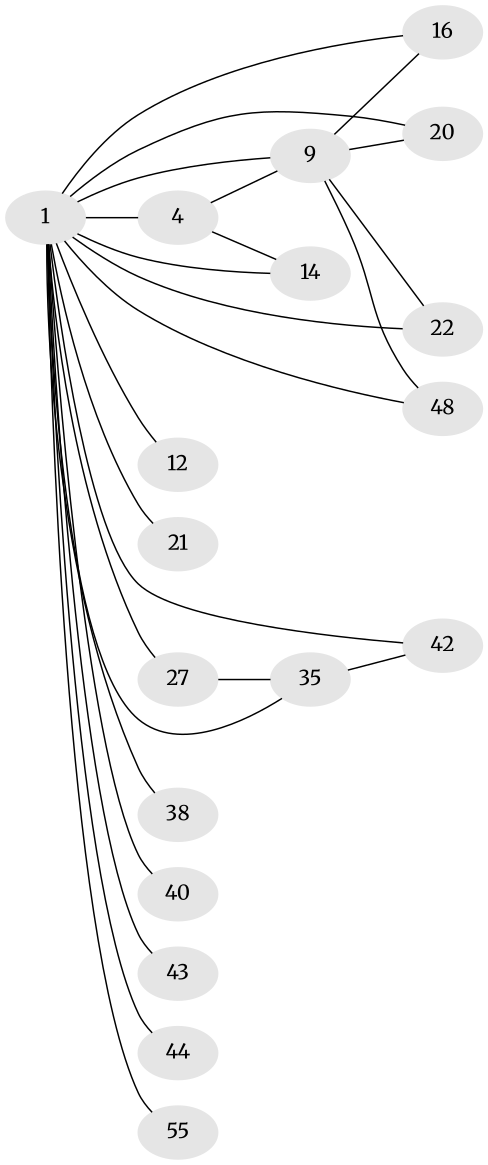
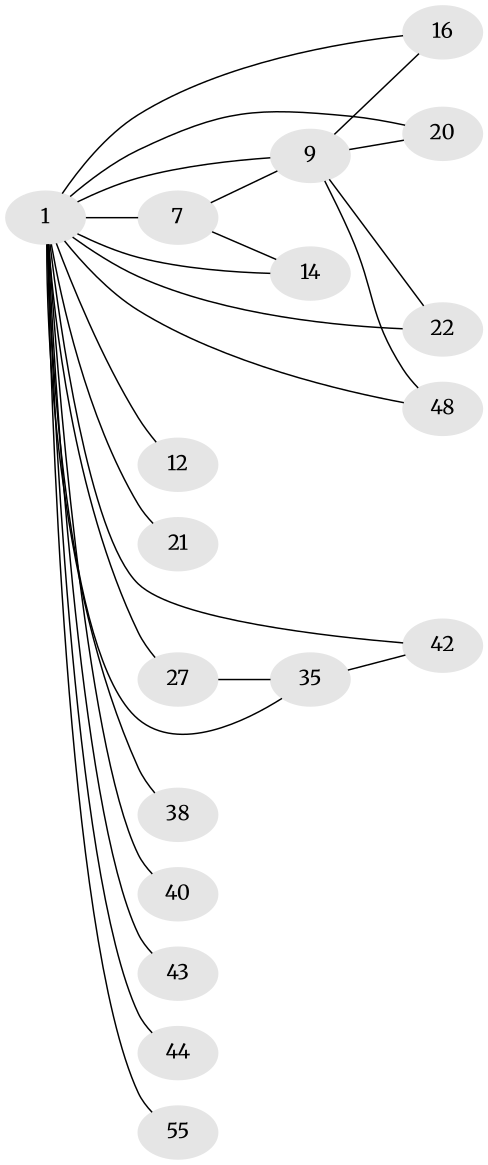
(178, 218) -> (178, 218)
